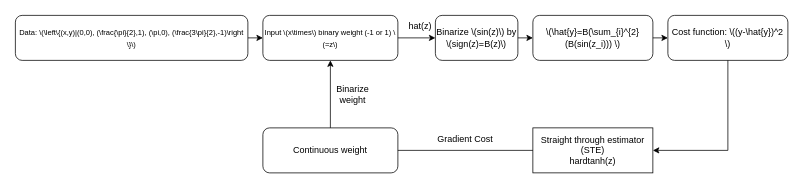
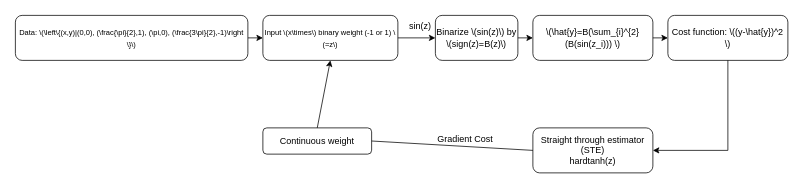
(420, 27) -> (420, 27)
(353, 94) -> none
(330, 150) -> (317, 141)
(593, 150) -> (593, 150)
